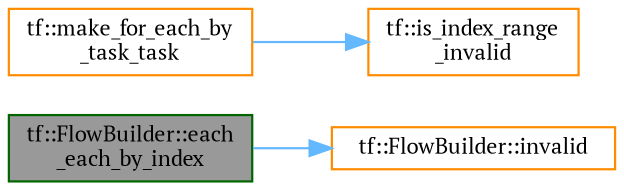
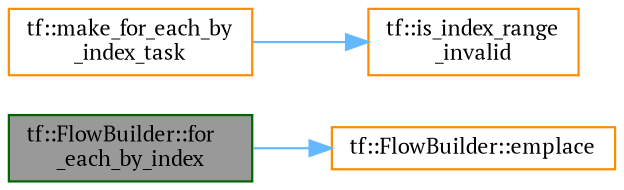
(131, 42) -> (131, 42)
(131, 148) -> (131, 148)
(473, 148) -> (473, 148)
